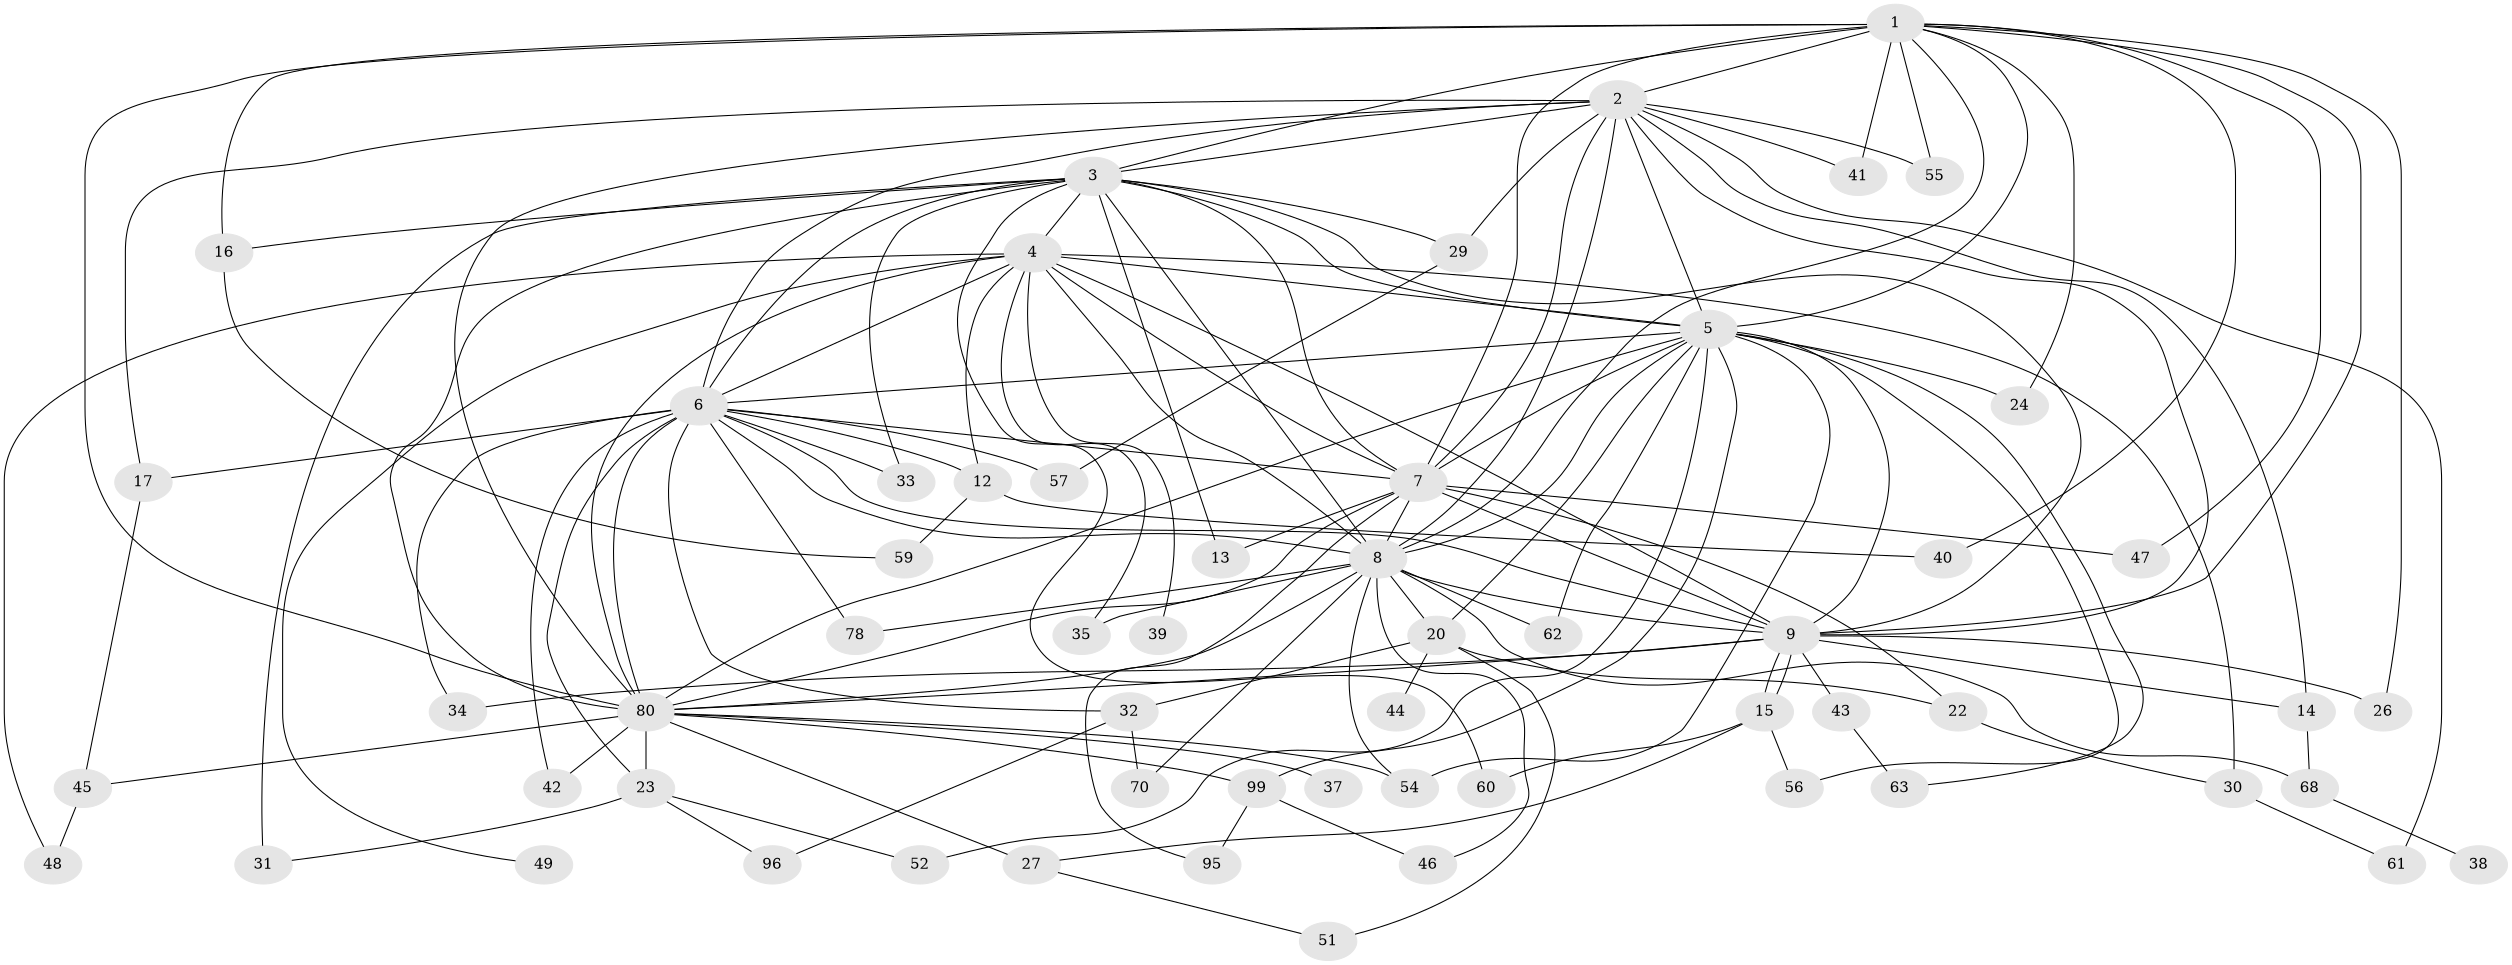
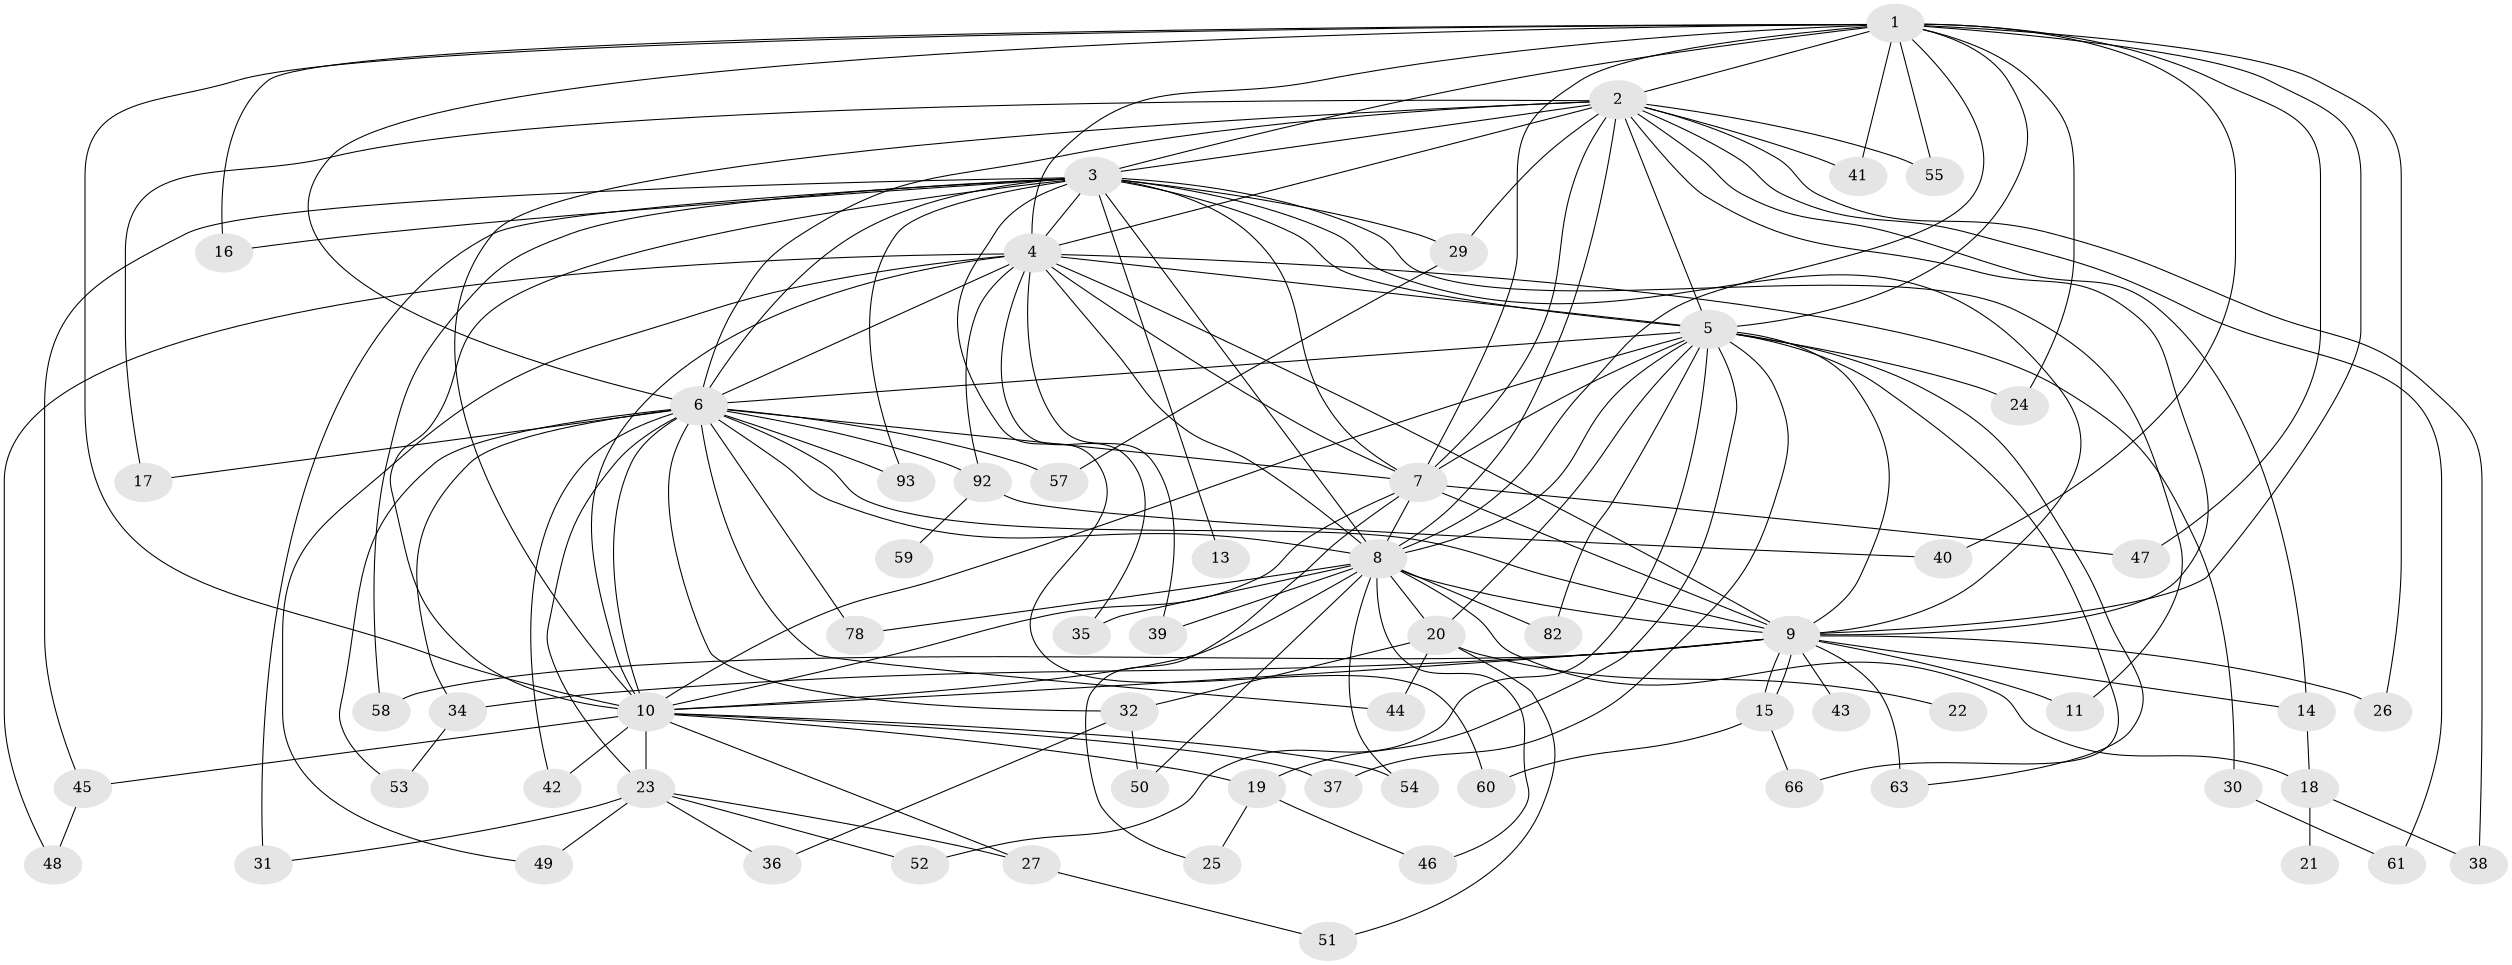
none -> (851, 61)
none -> (1411, 65)
none -> (1325, 176)
none -> (2263, 312)
(906, 482) -> (906, 482)
(983, 482) -> (983, 482)
(485, 491) -> none
(1319, 519) -> none
(1707, 562) -> none
none -> (1259, 600)
(113, 635) -> (321, 210)
(1553, 635) -> (1553, 635)
(1731, 652) -> (1665, 657)
none -> (920, 668)
none -> (381, 712)
(646, 712) -> (646, 712)
none -> (2075, 712)
(1871, 750) -> (1872, 683)
(2104, 760) -> none
none -> (400, 788)
(1140, 788) -> (1140, 788)
(1257, 788) -> (1257, 788)
(1795, 788) -> (1795, 788)
(2310, 788) -> (2310, 788)
none -> (595, 827)
(1409, 829) -> (840, 822)
(772, 865) -> (772, 865)
(1212, 865) -> (1212, 865)
none -> (2310, 865)
